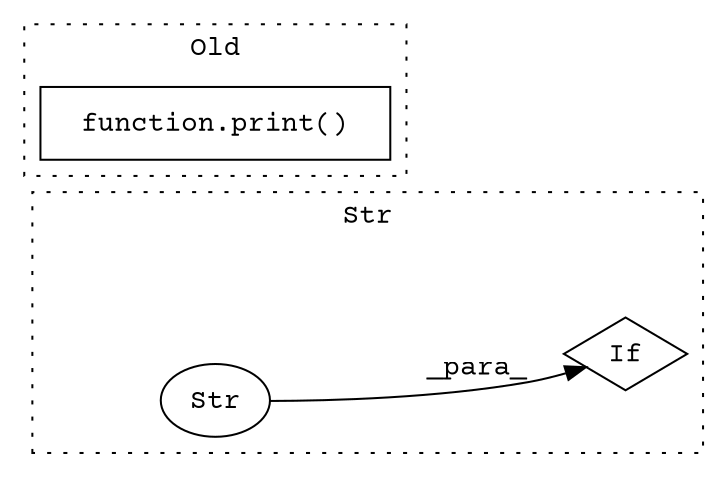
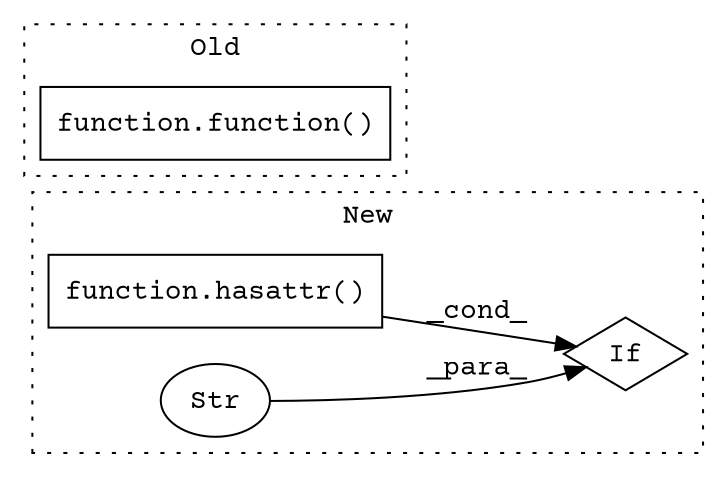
(215, 123) -> (215, 123)
(368, 215) -> (368, 215)
none -> (215, 291)
